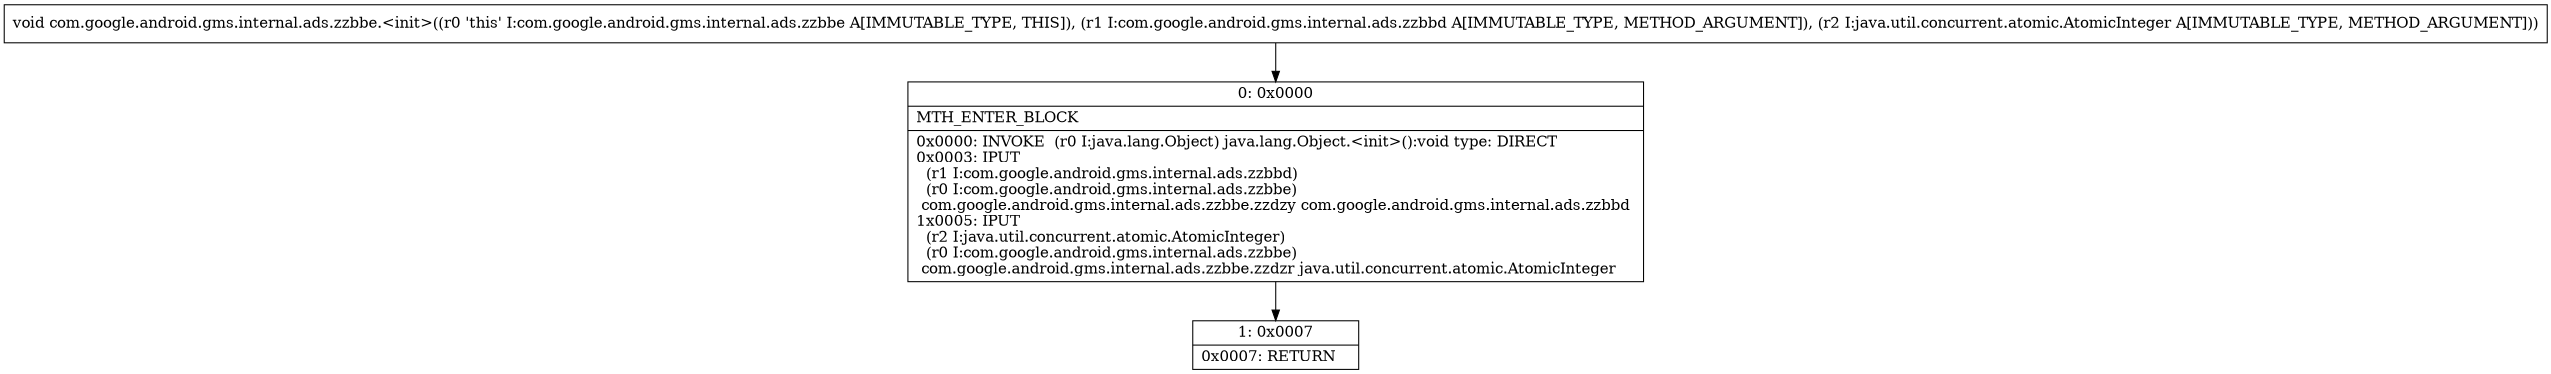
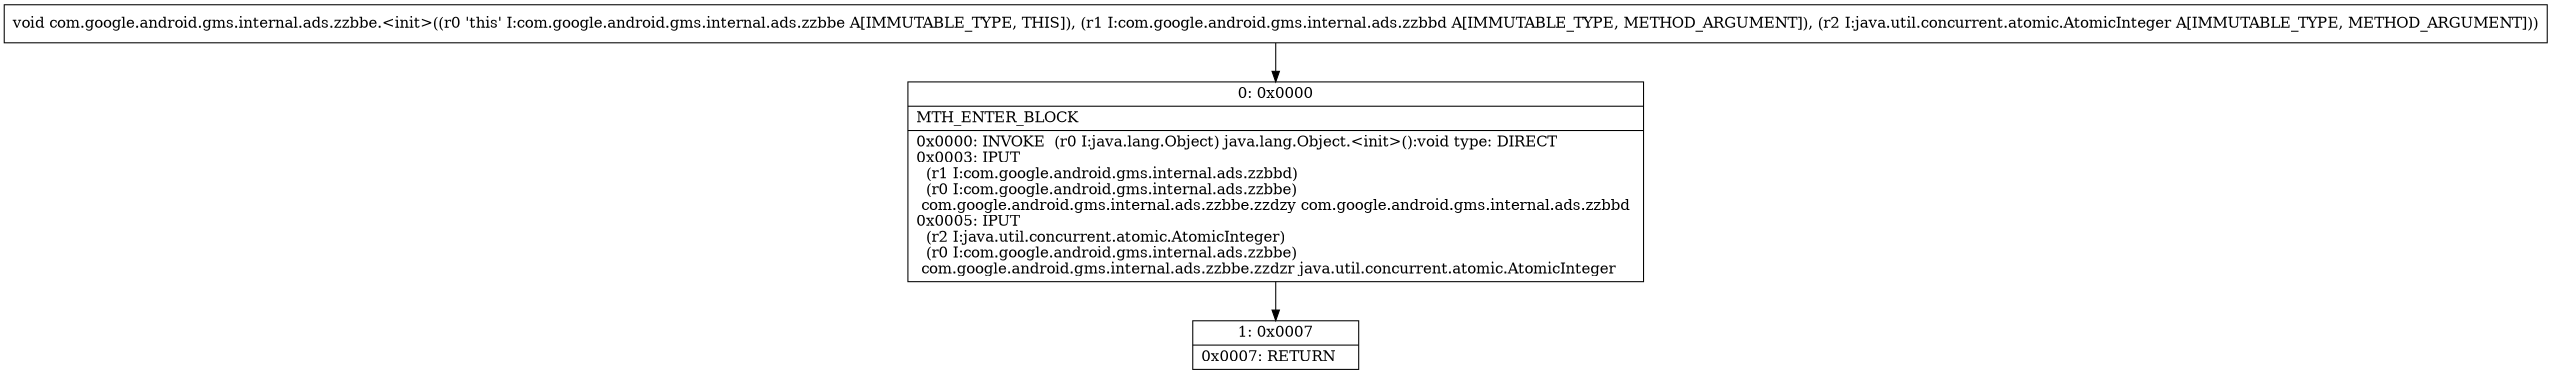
(973, 221) -> (973, 221)
